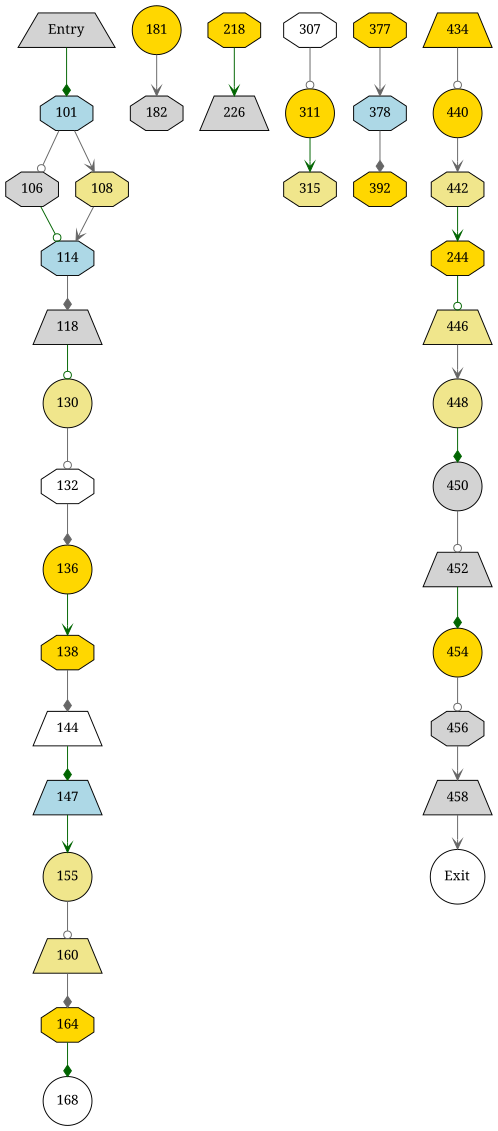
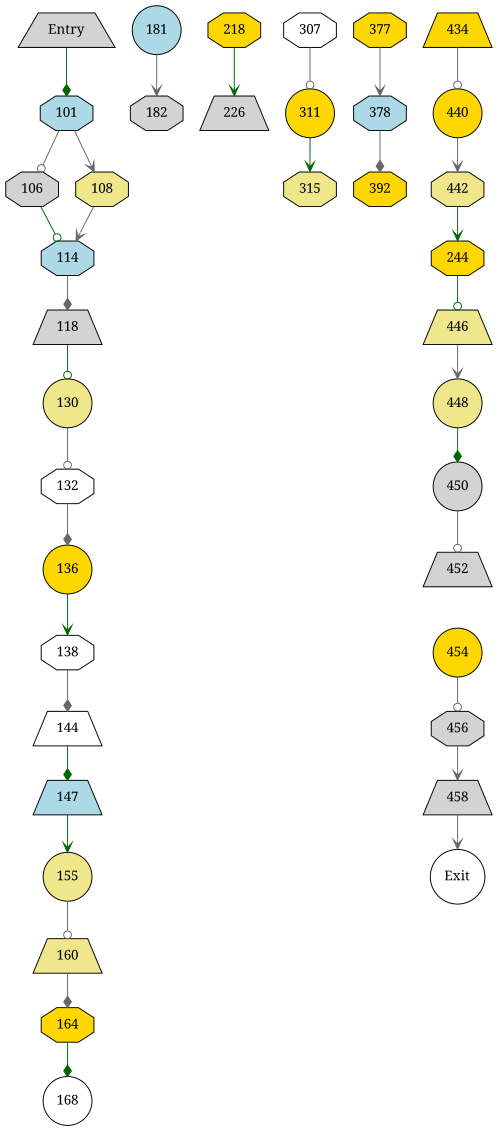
(157, 30) -> (157, 30)
(458, 602) -> none
(68, 653) -> (68, 653)
